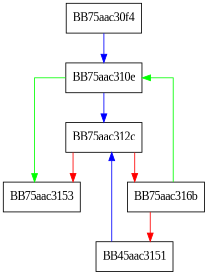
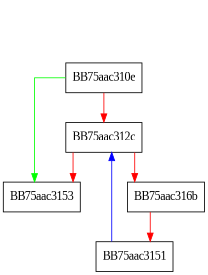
(104, 18) -> none
(104, 103) -> (104, 103)
(173, 118) -> none
(135, 257) -> (135, 257)
